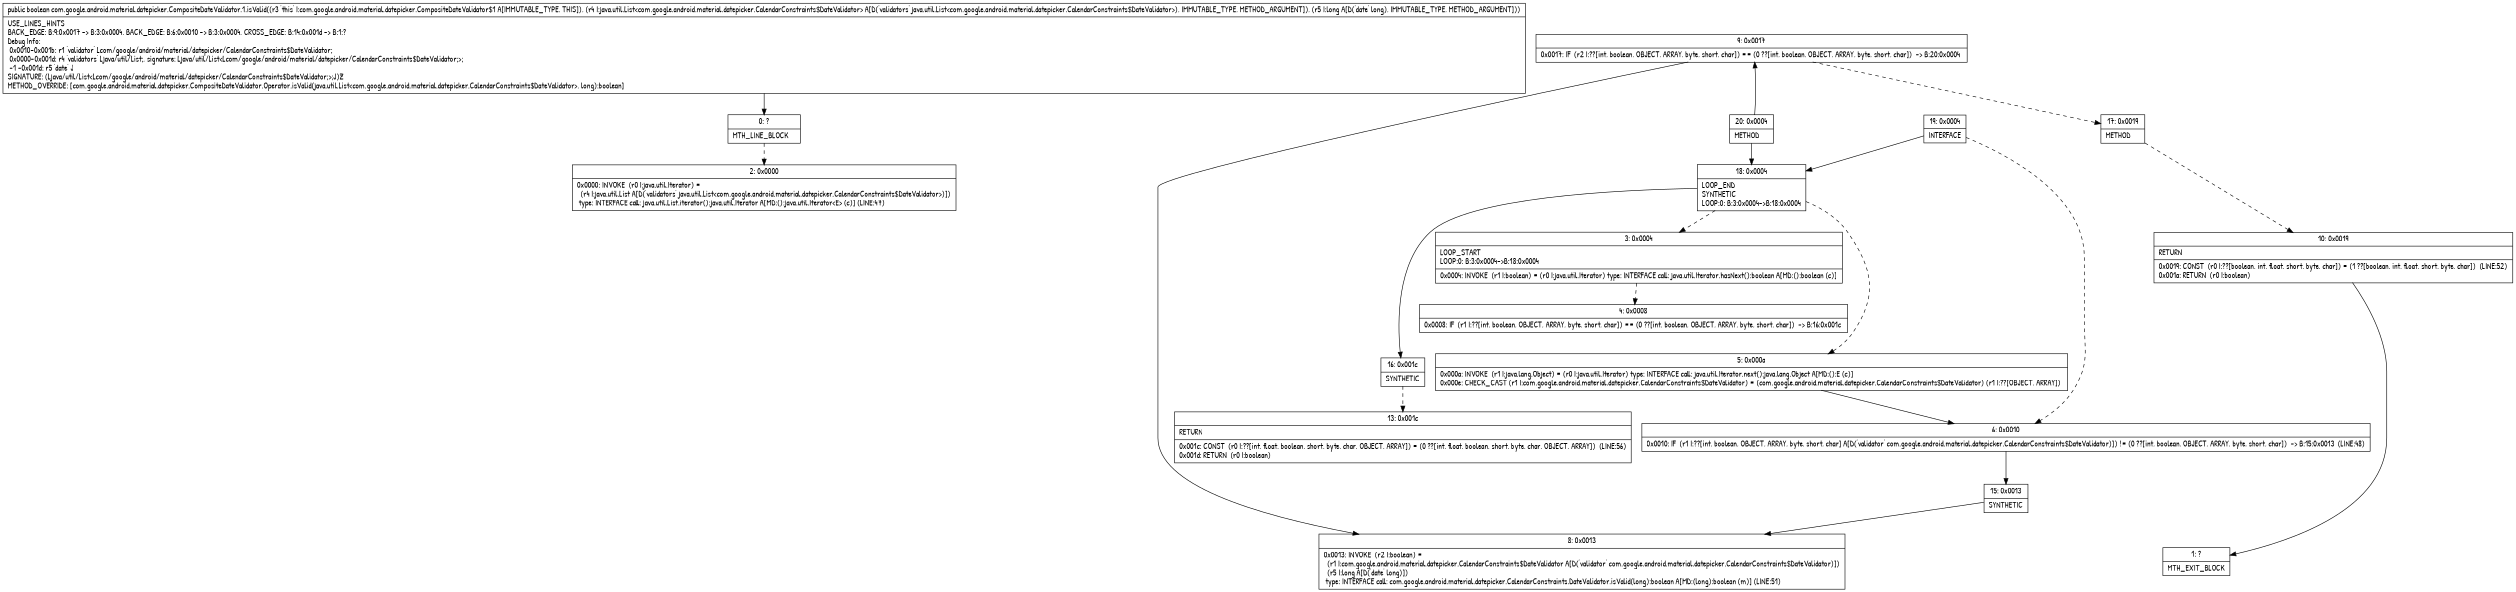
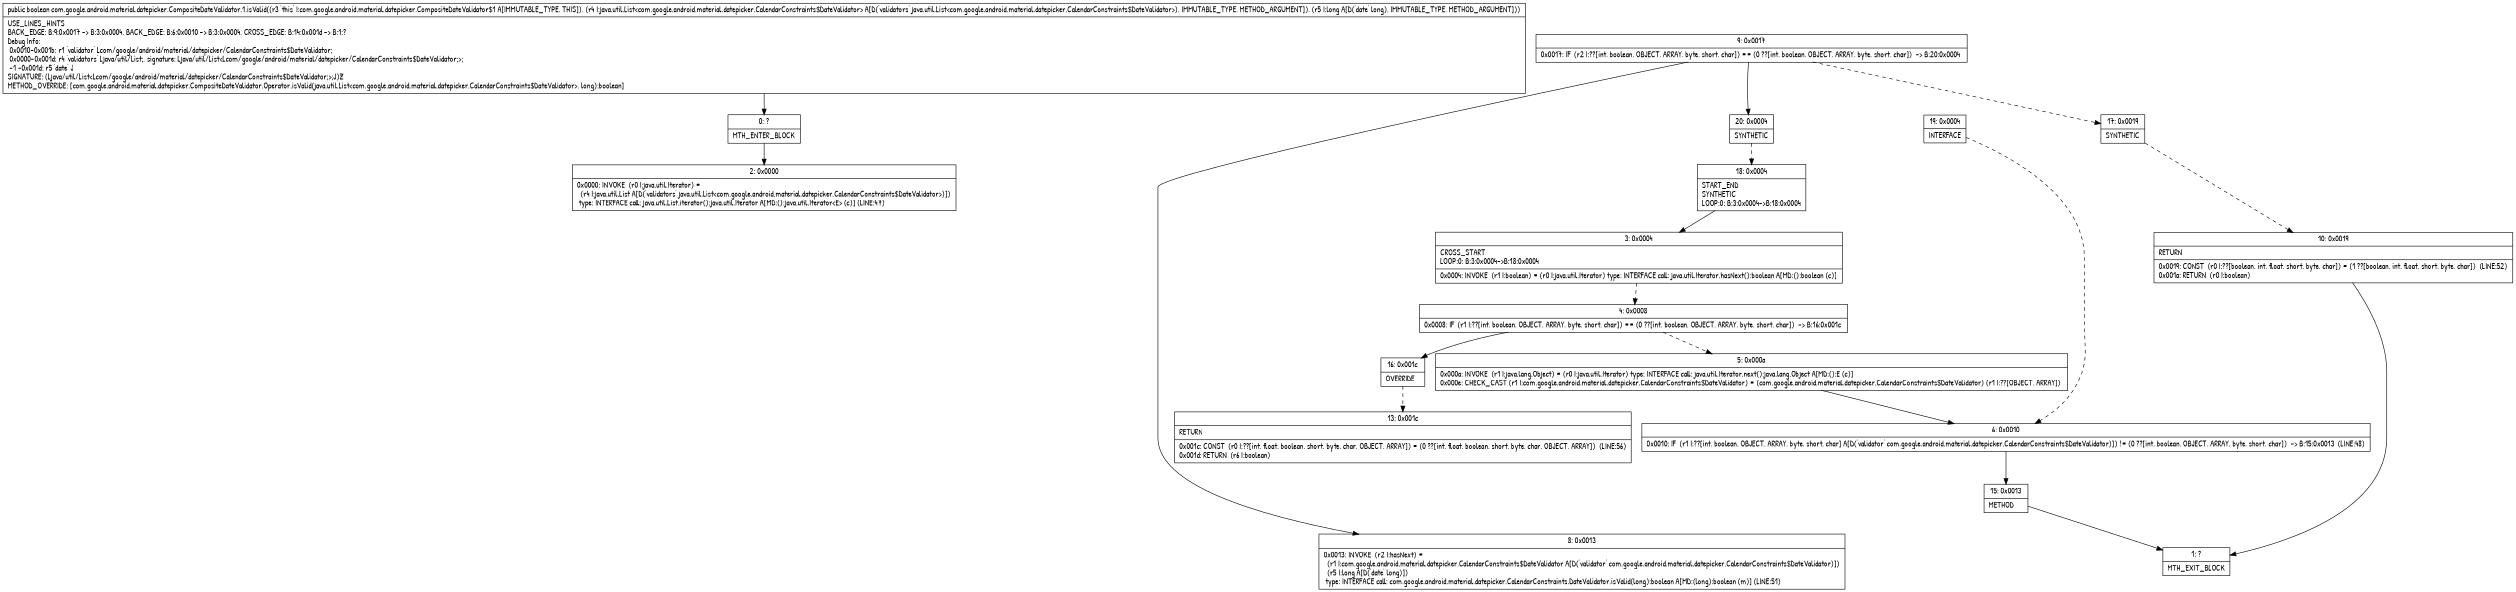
(1756, 92) -> (1748, 85)
(761, 136) -> (764, 136)
(1747, 136) -> (1752, 136)
(2118, 136) -> (2123, 136)
(764, 151) -> (764, 151)
(1752, 151) -> (1752, 151)
(1868, 153) -> none
(1719, 186) -> (1720, 186)
(1498, 206) -> (1467, 342)
(1700, 220) -> (1700, 220)
(1461, 253) -> (1463, 253)
(1867, 269) -> (1685, 342)
(1403, 379) -> (1400, 379)
(1226, 455) -> (1226, 455)
(2006, 505) -> (2002, 505)
(1877, 518) -> (2092, 527)
(1374, 555) -> (1375, 555)
